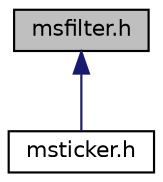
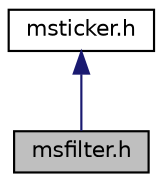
(81, 102) -> (81, 102)
